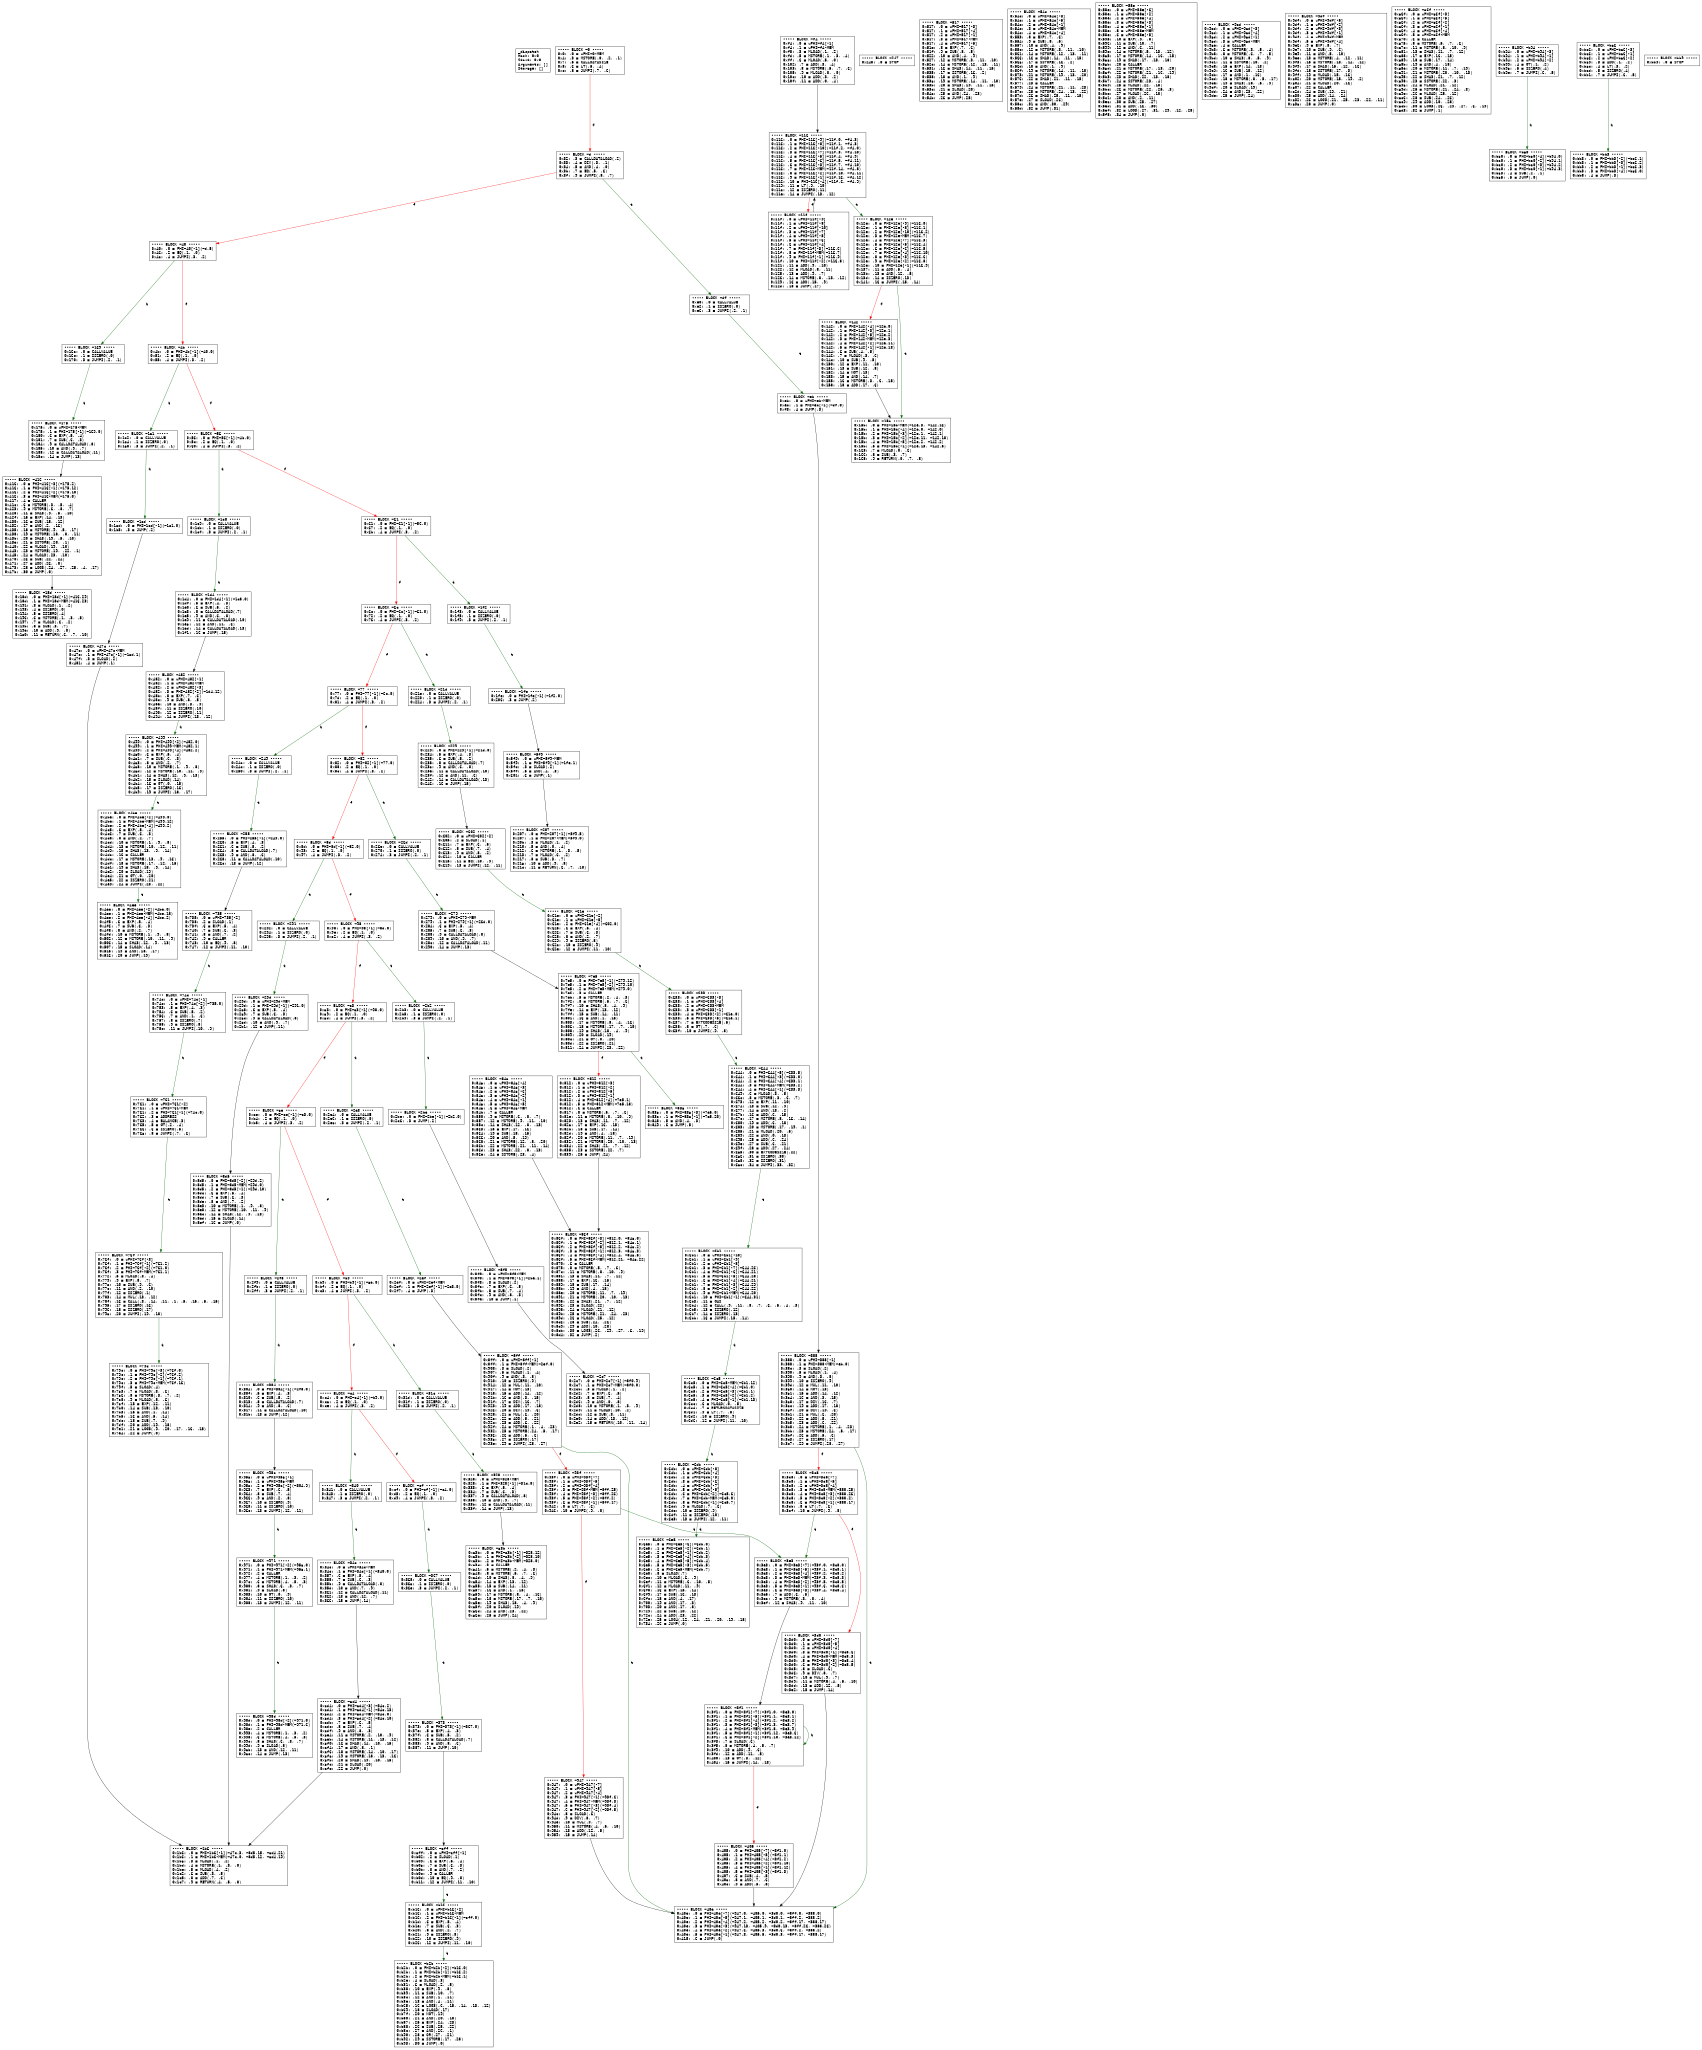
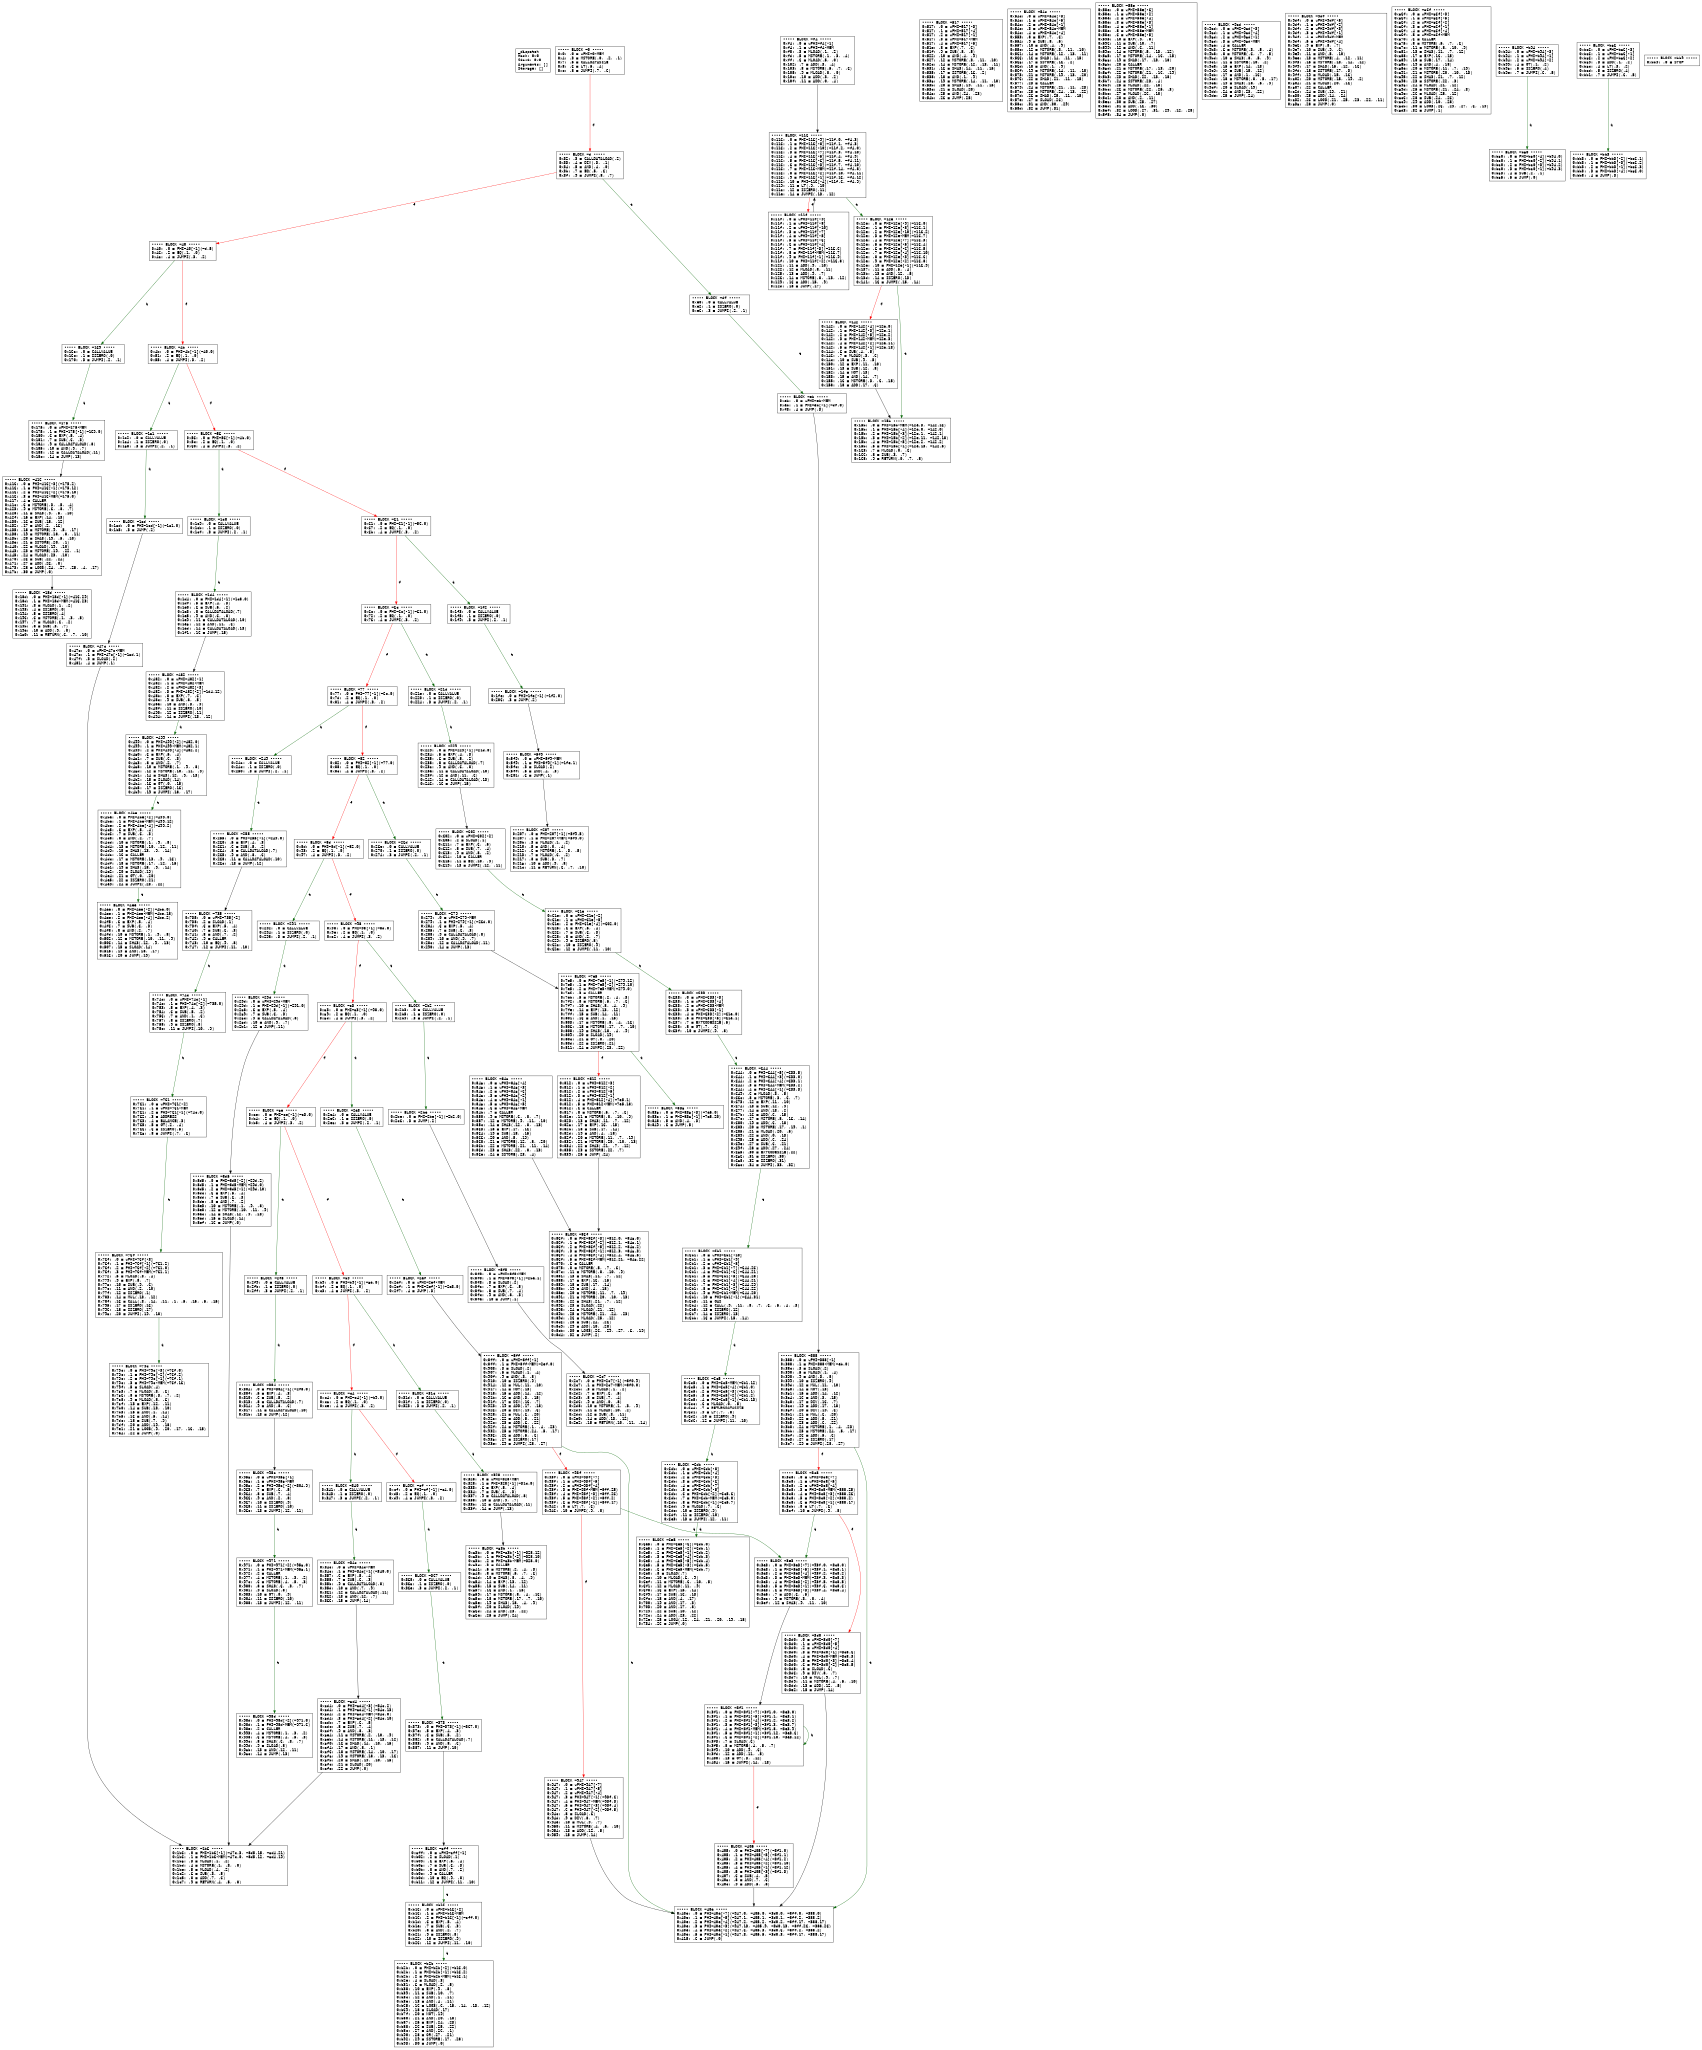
(887, 60) -> none
